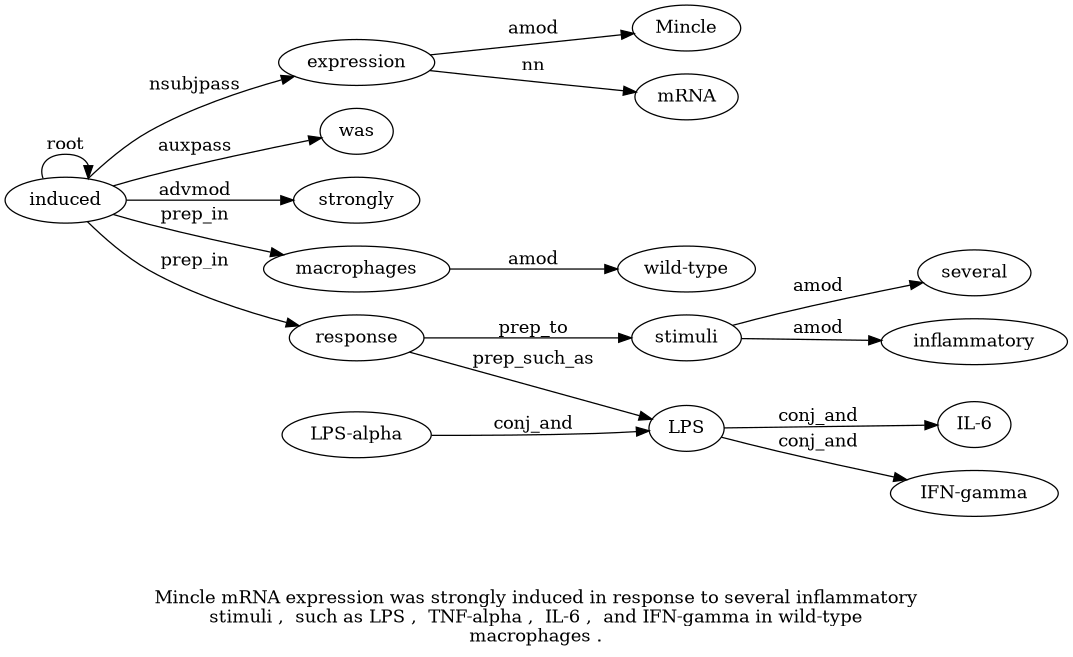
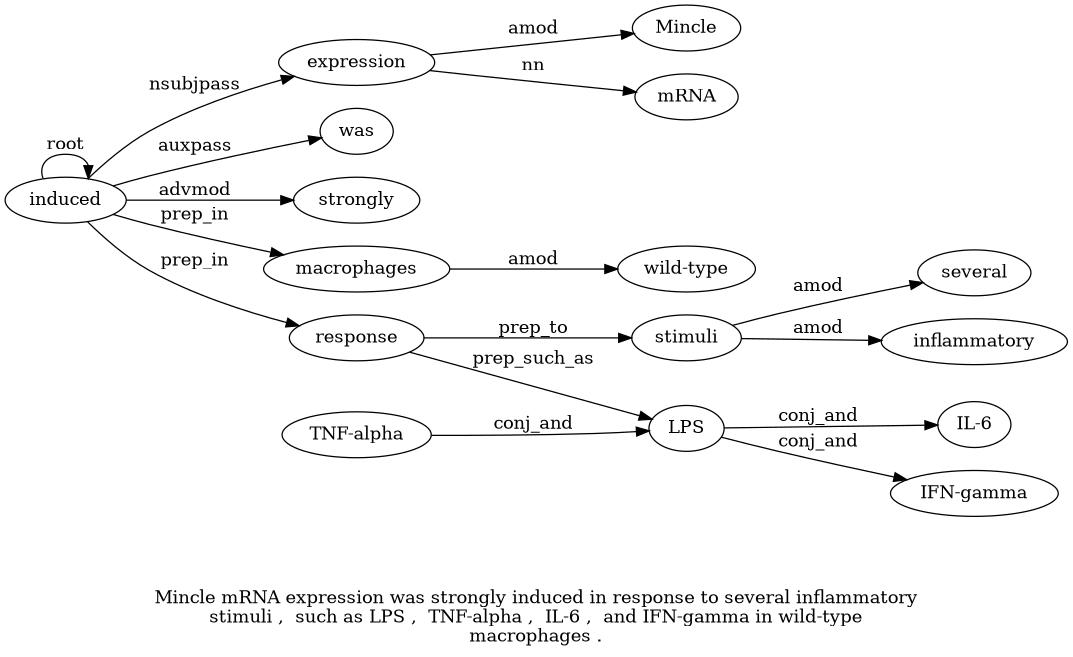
(357, 435) -> (357, 435)
